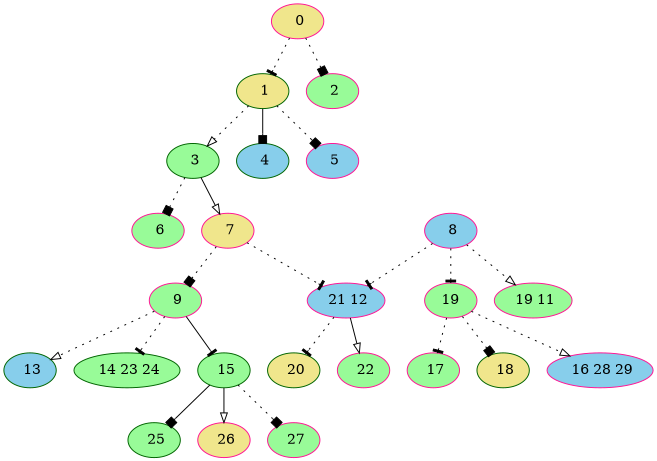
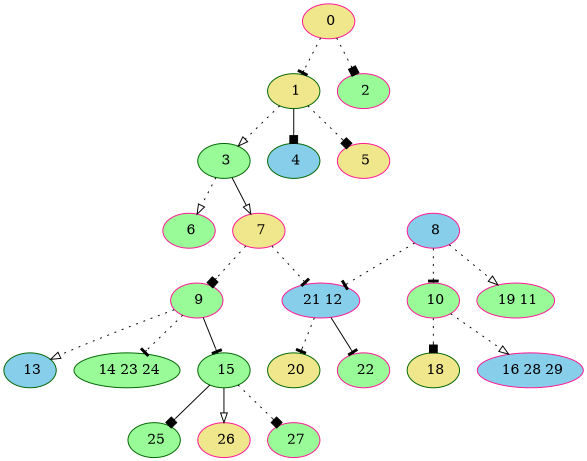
(333, 161) -> (364, 161)
(178, 191) -> (209, 191)
(451, 301) -> (433, 301)
(354, 331) -> (341, 334)
(433, 370) -> none
